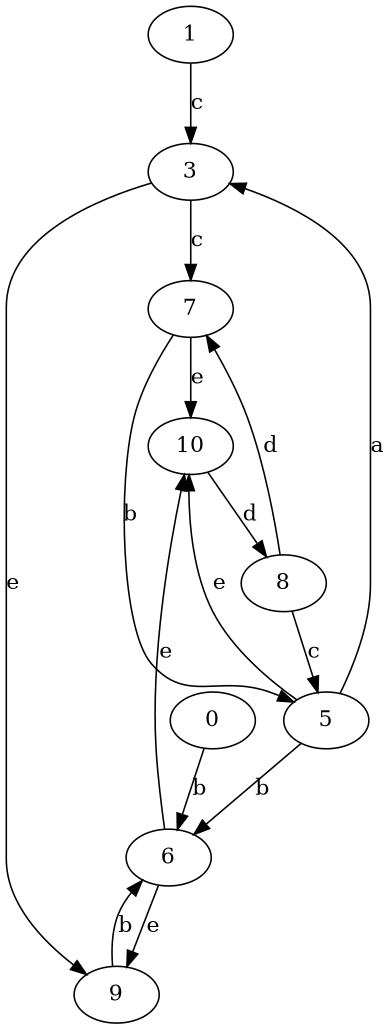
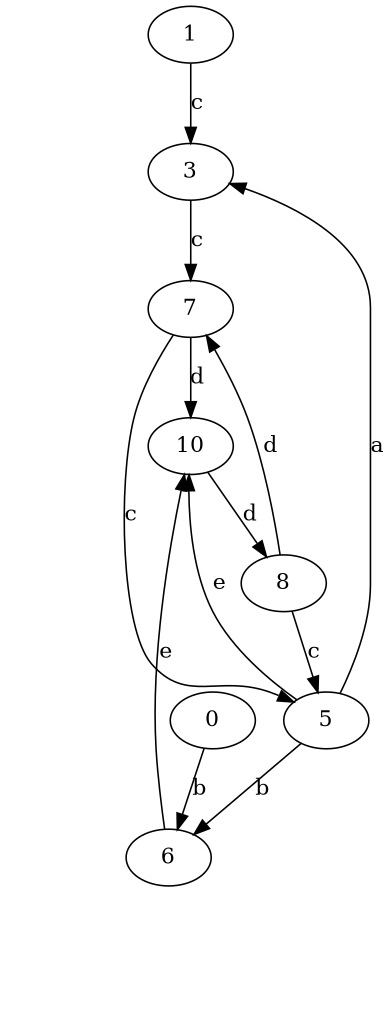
(198, 378) -> (198, 378)
(131, 515) -> (131, 515)
(117, 995) -> none
